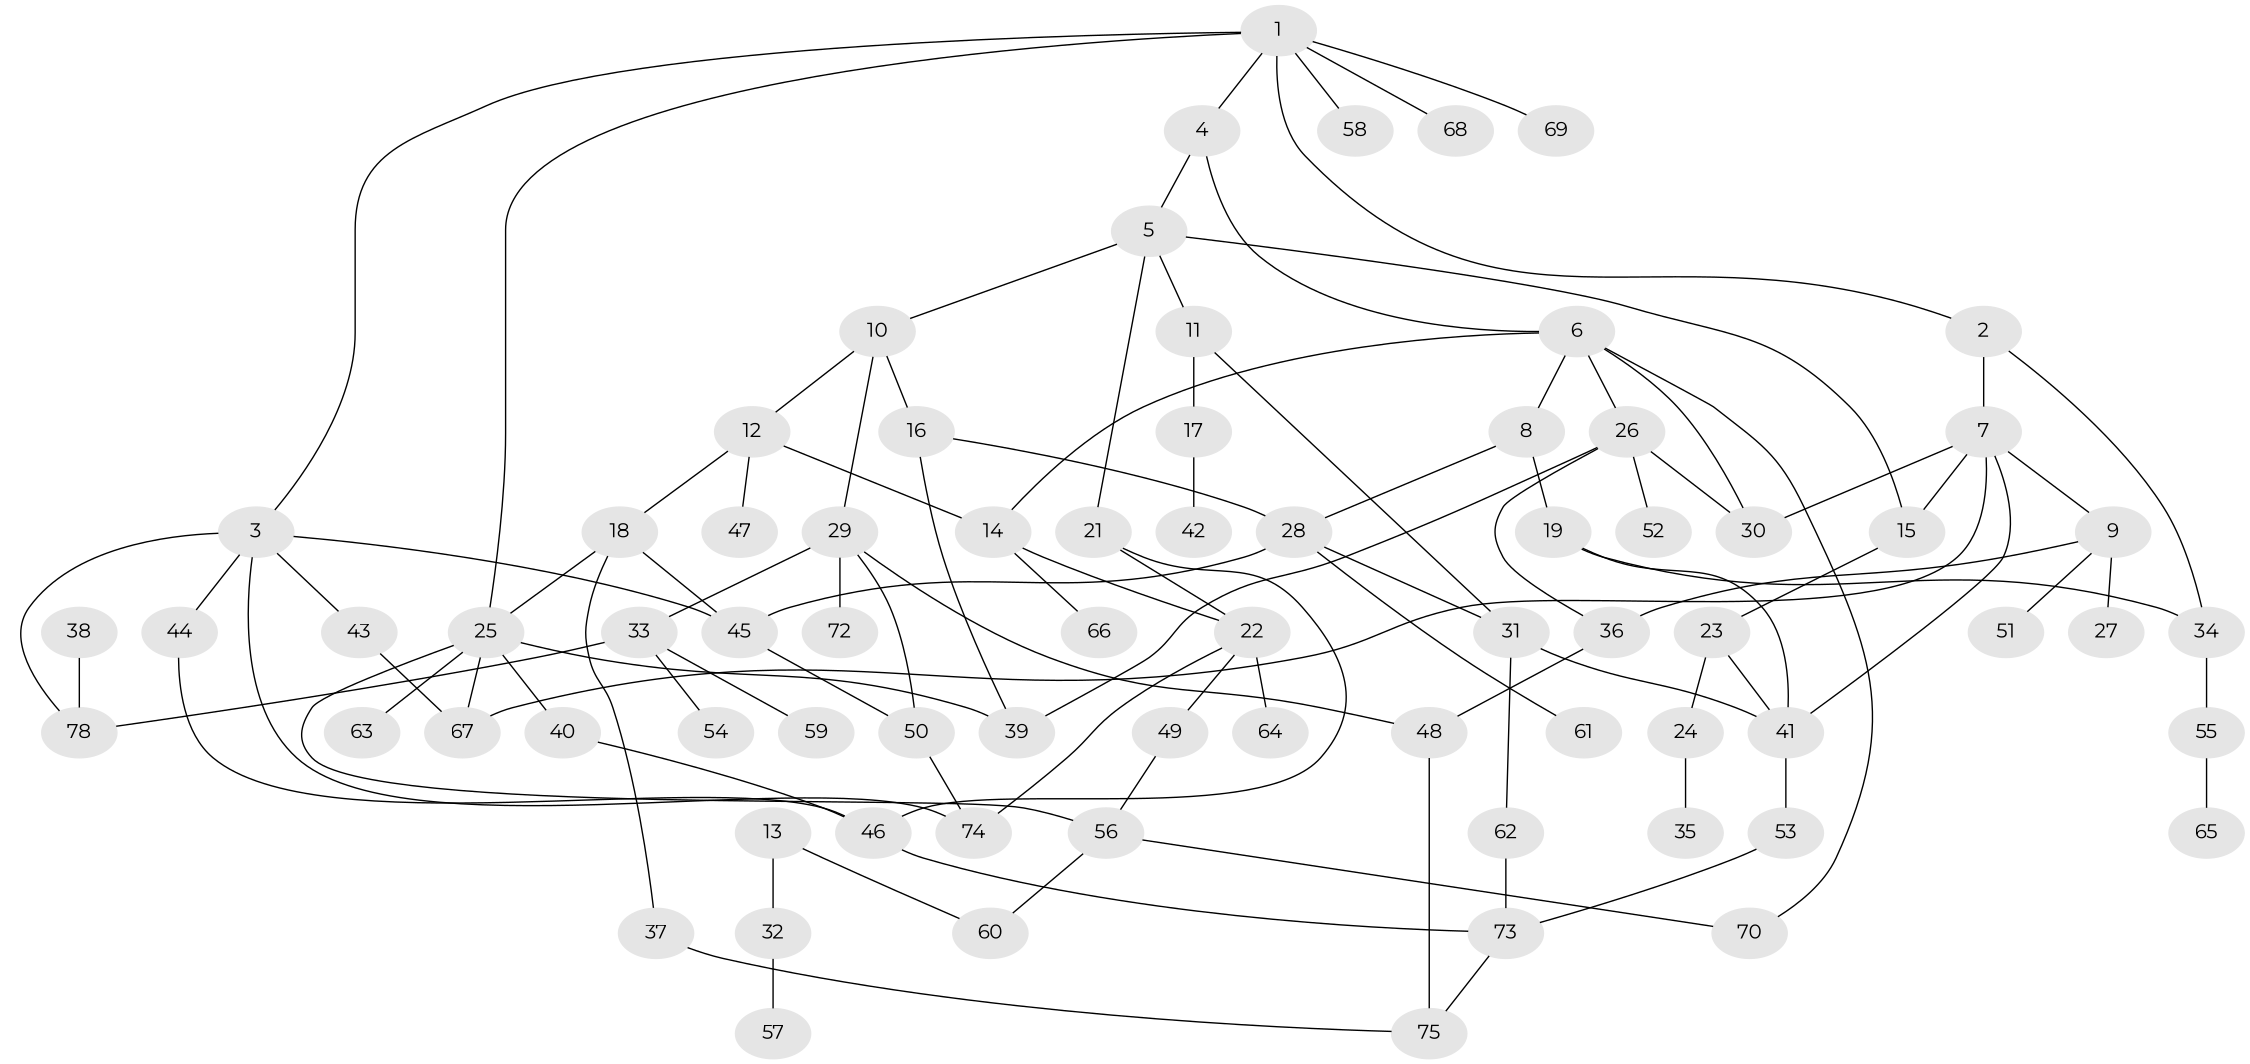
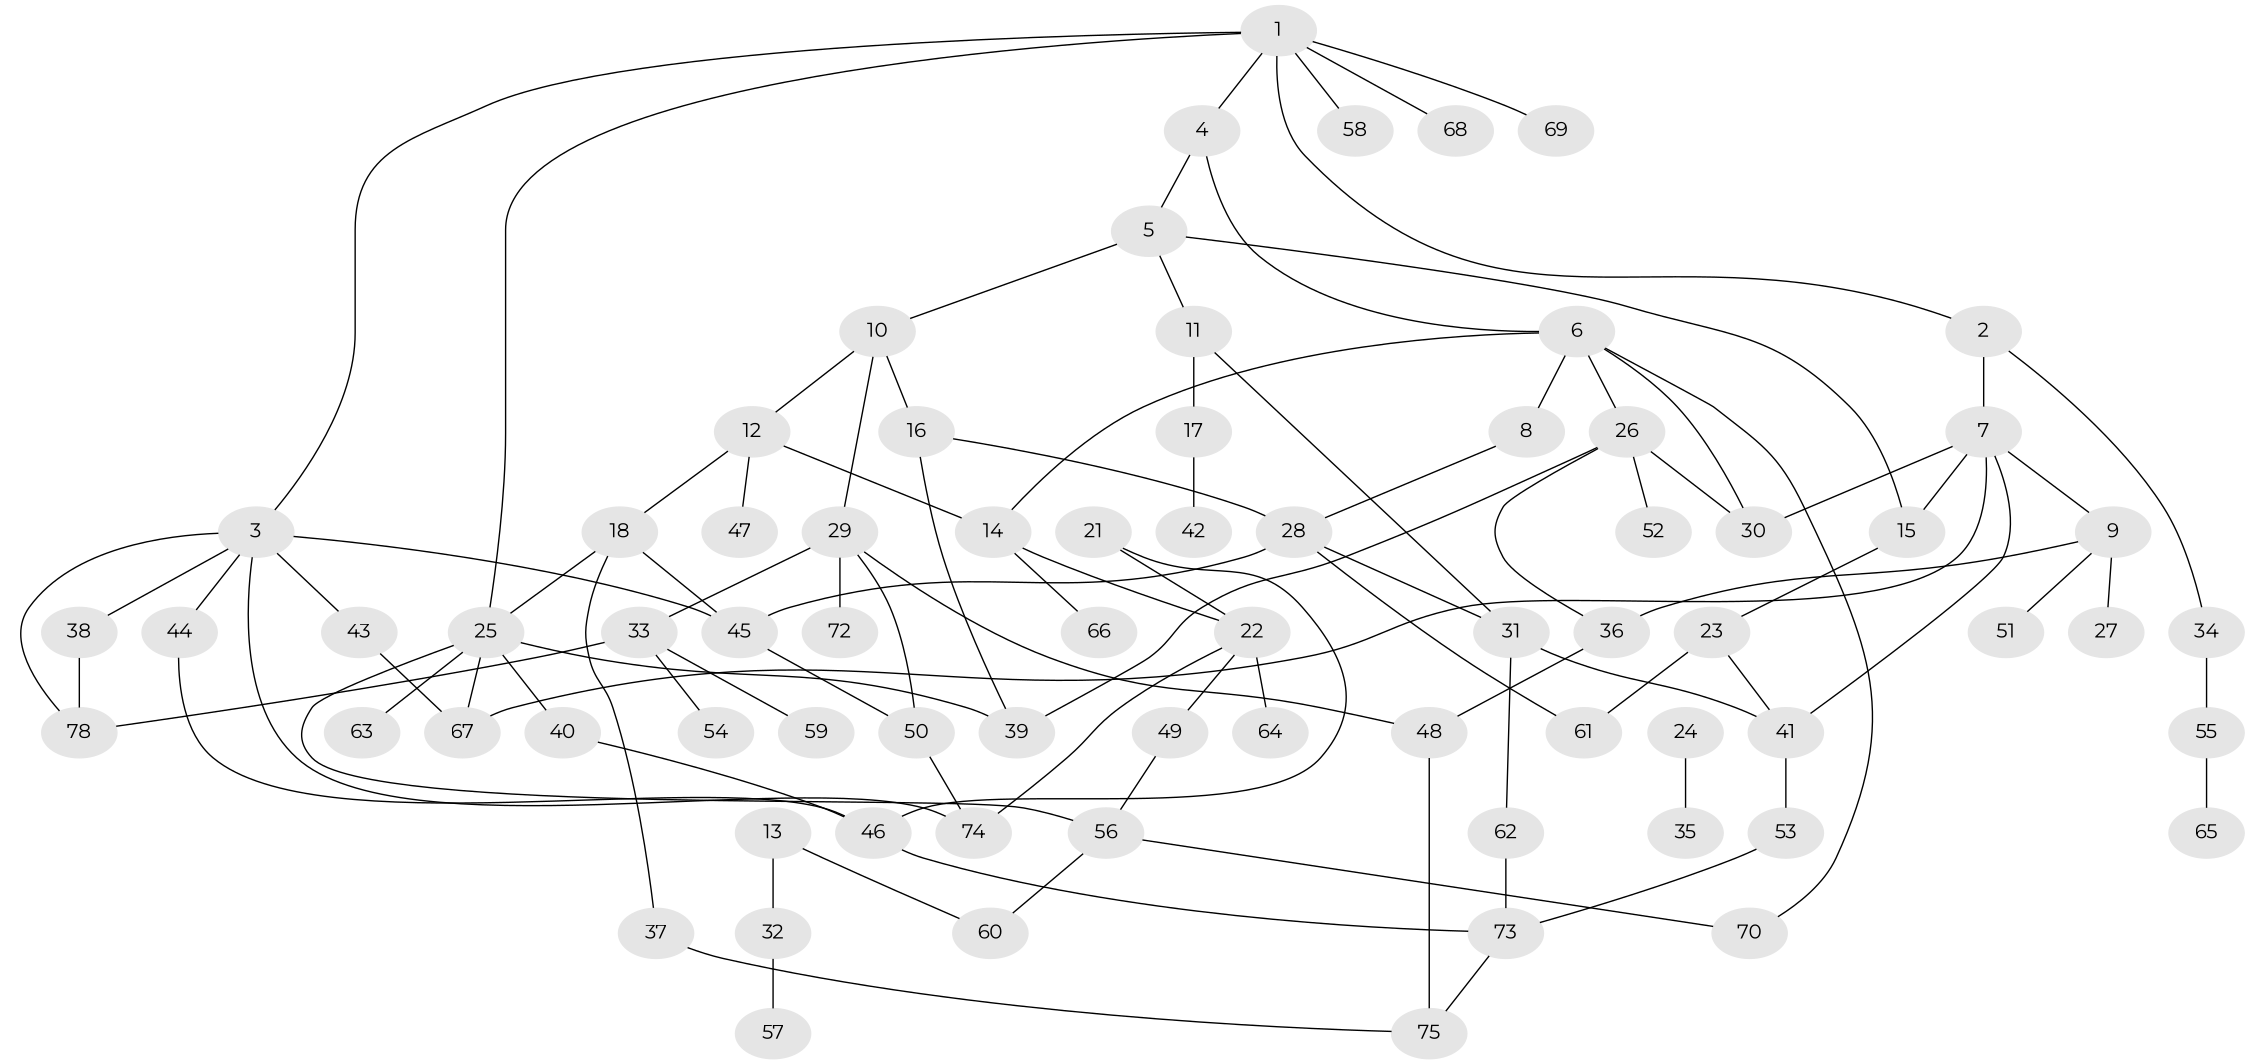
(1121, 382) -> none
(1553, 532) -> none
none -> (168, 582)
(1699, 683) -> (1658, 675)
